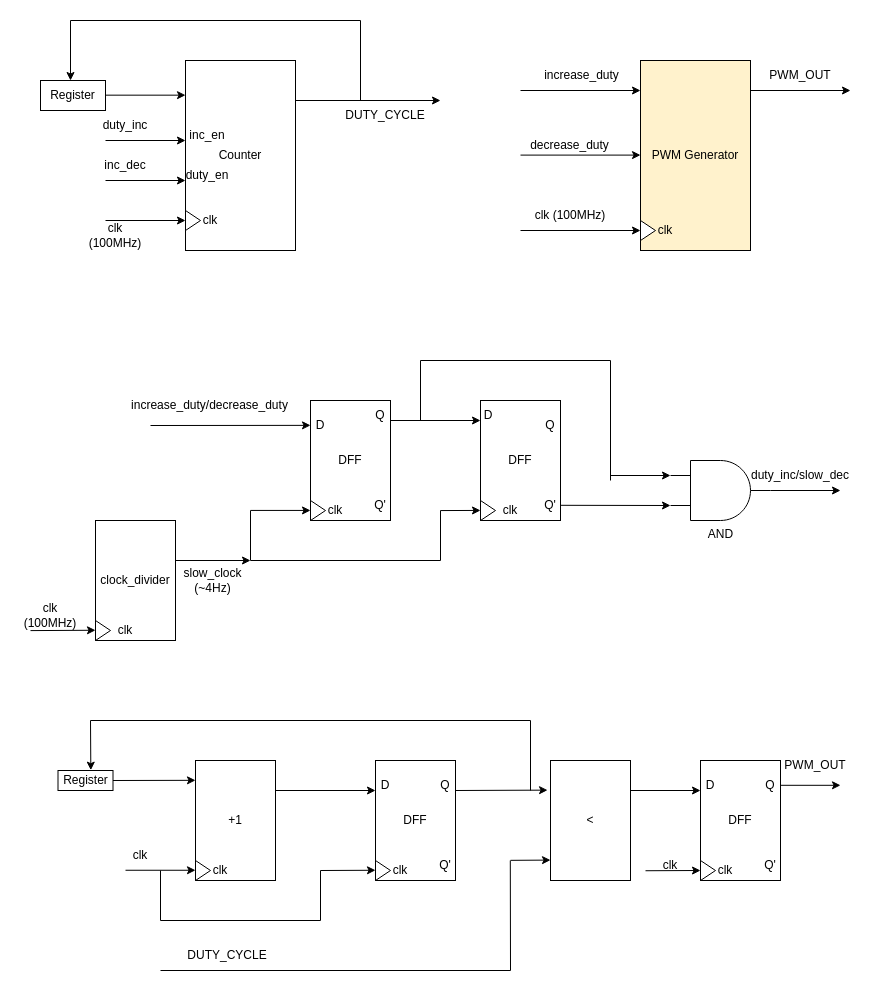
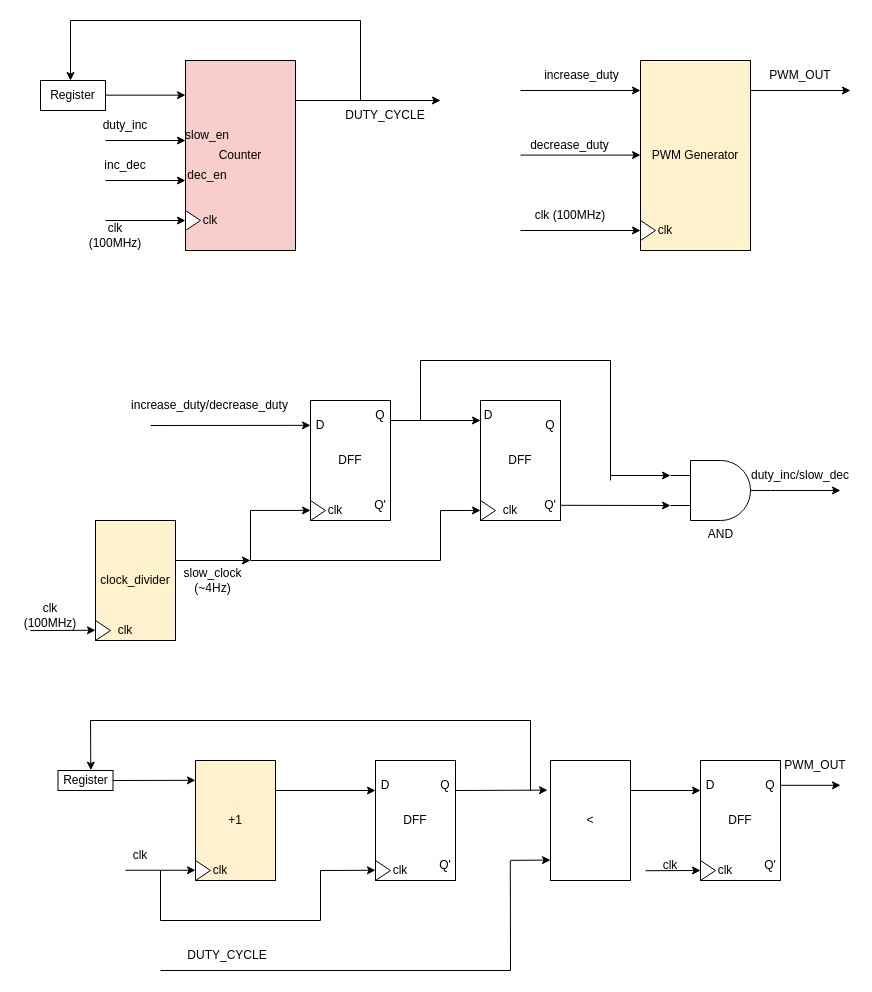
(208, 136) -> (208, 136)
(241, 156) -> (241, 156)
(208, 176) -> (208, 176)
(136, 581) -> (136, 581)
(236, 821) -> (236, 821)
